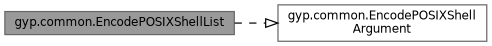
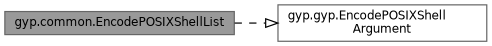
(382, 23) -> (382, 23)
